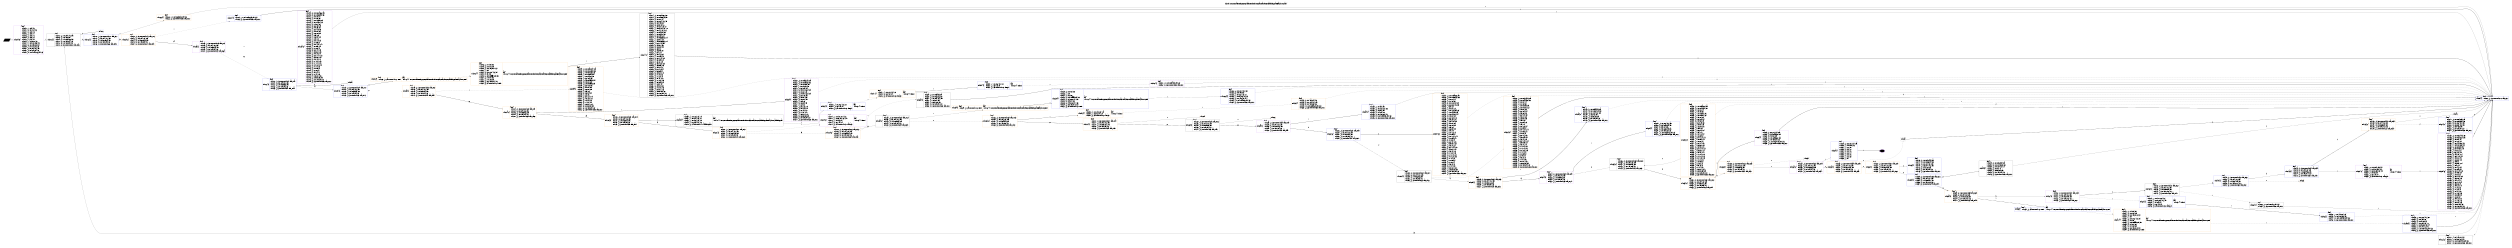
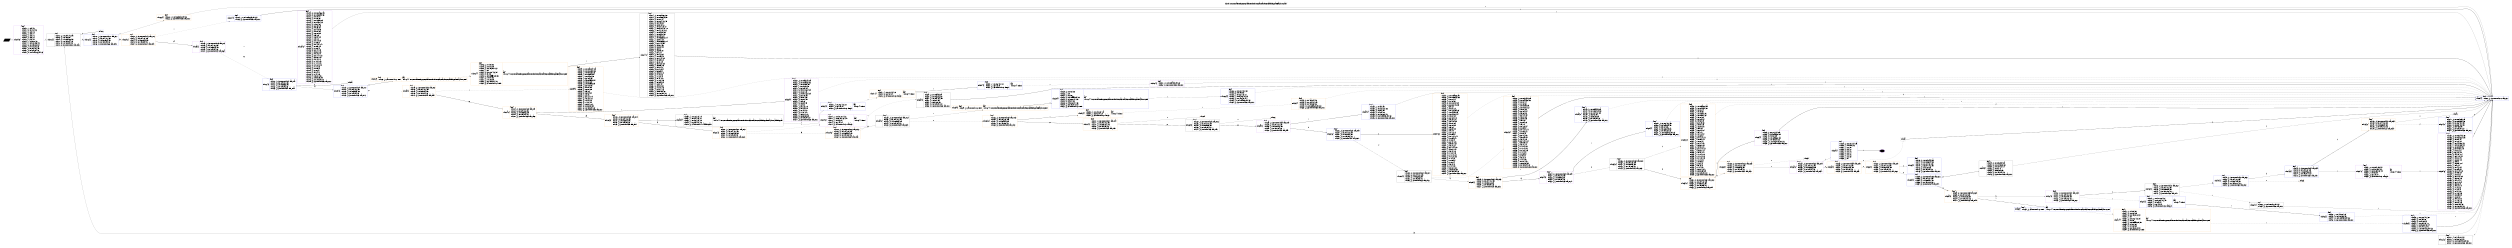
(1663, 164) -> (1662, 153)
